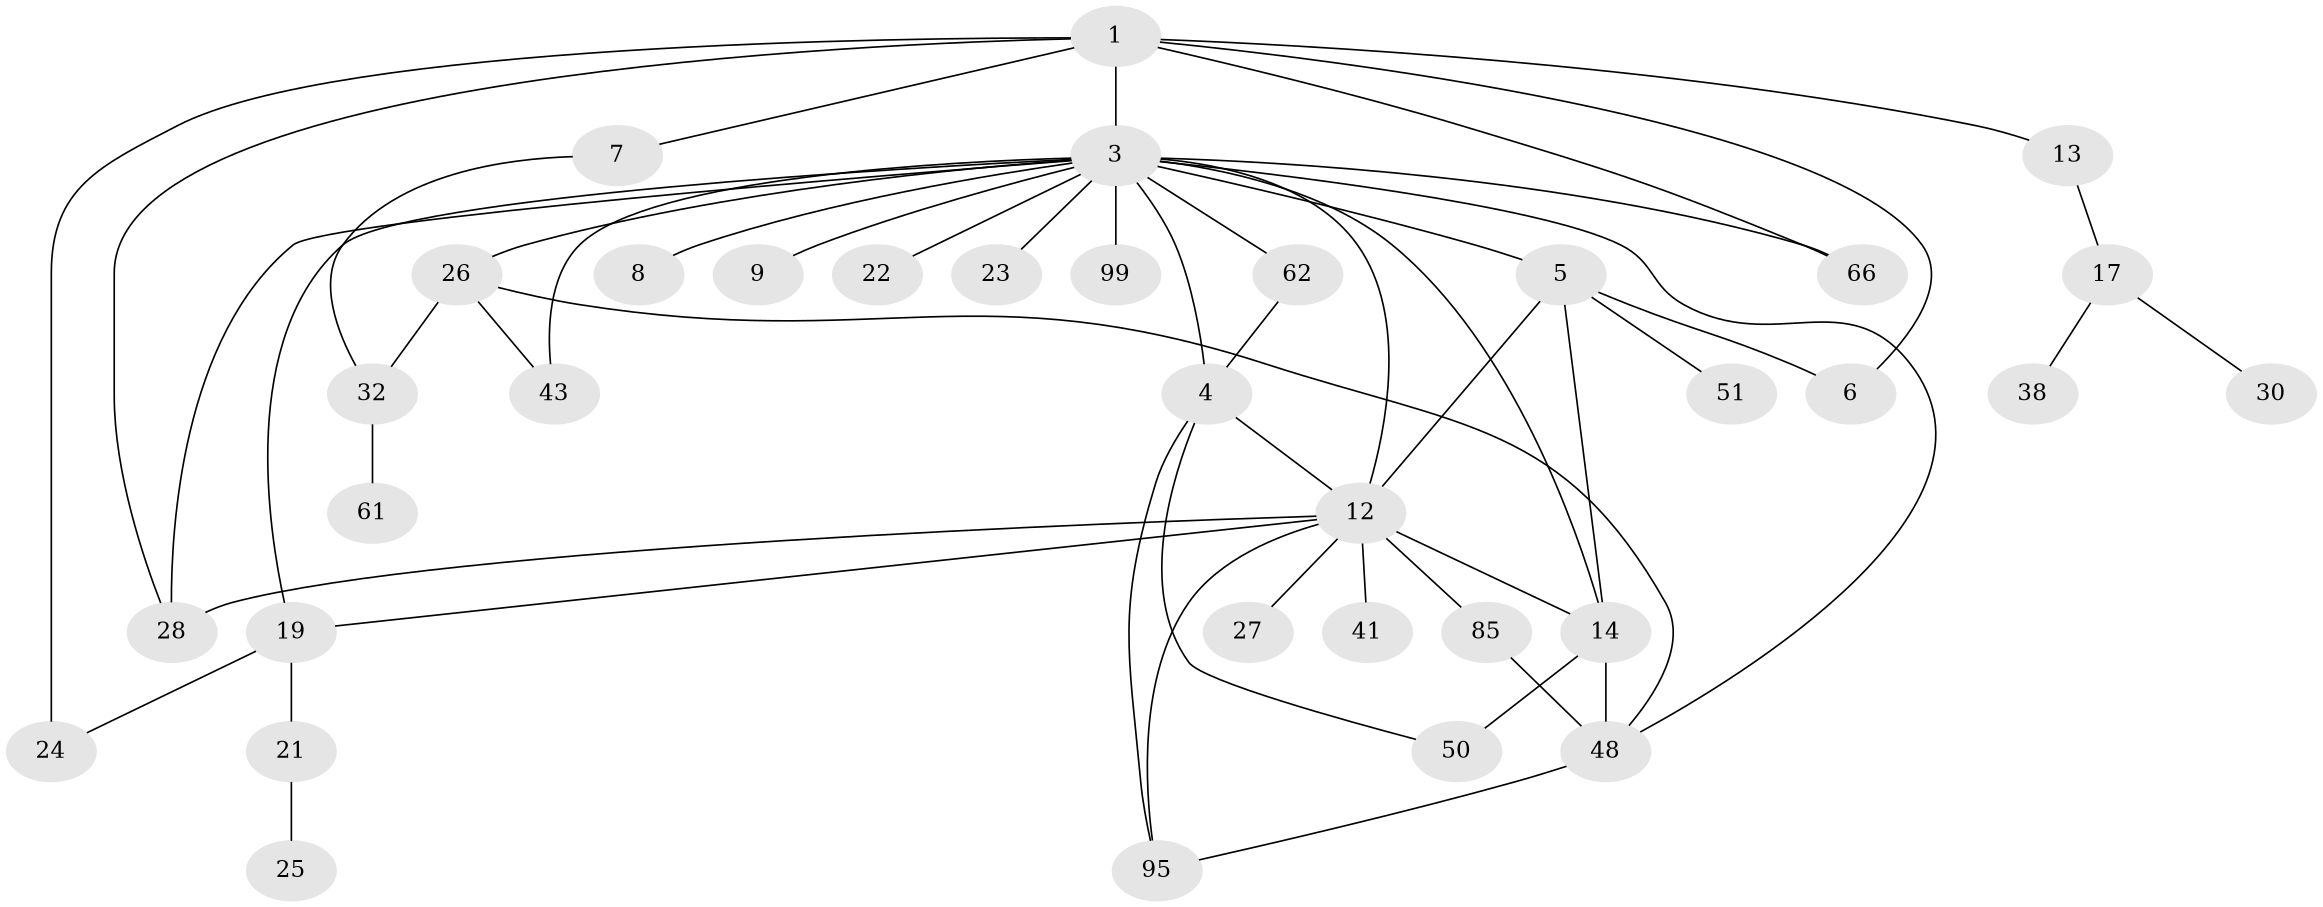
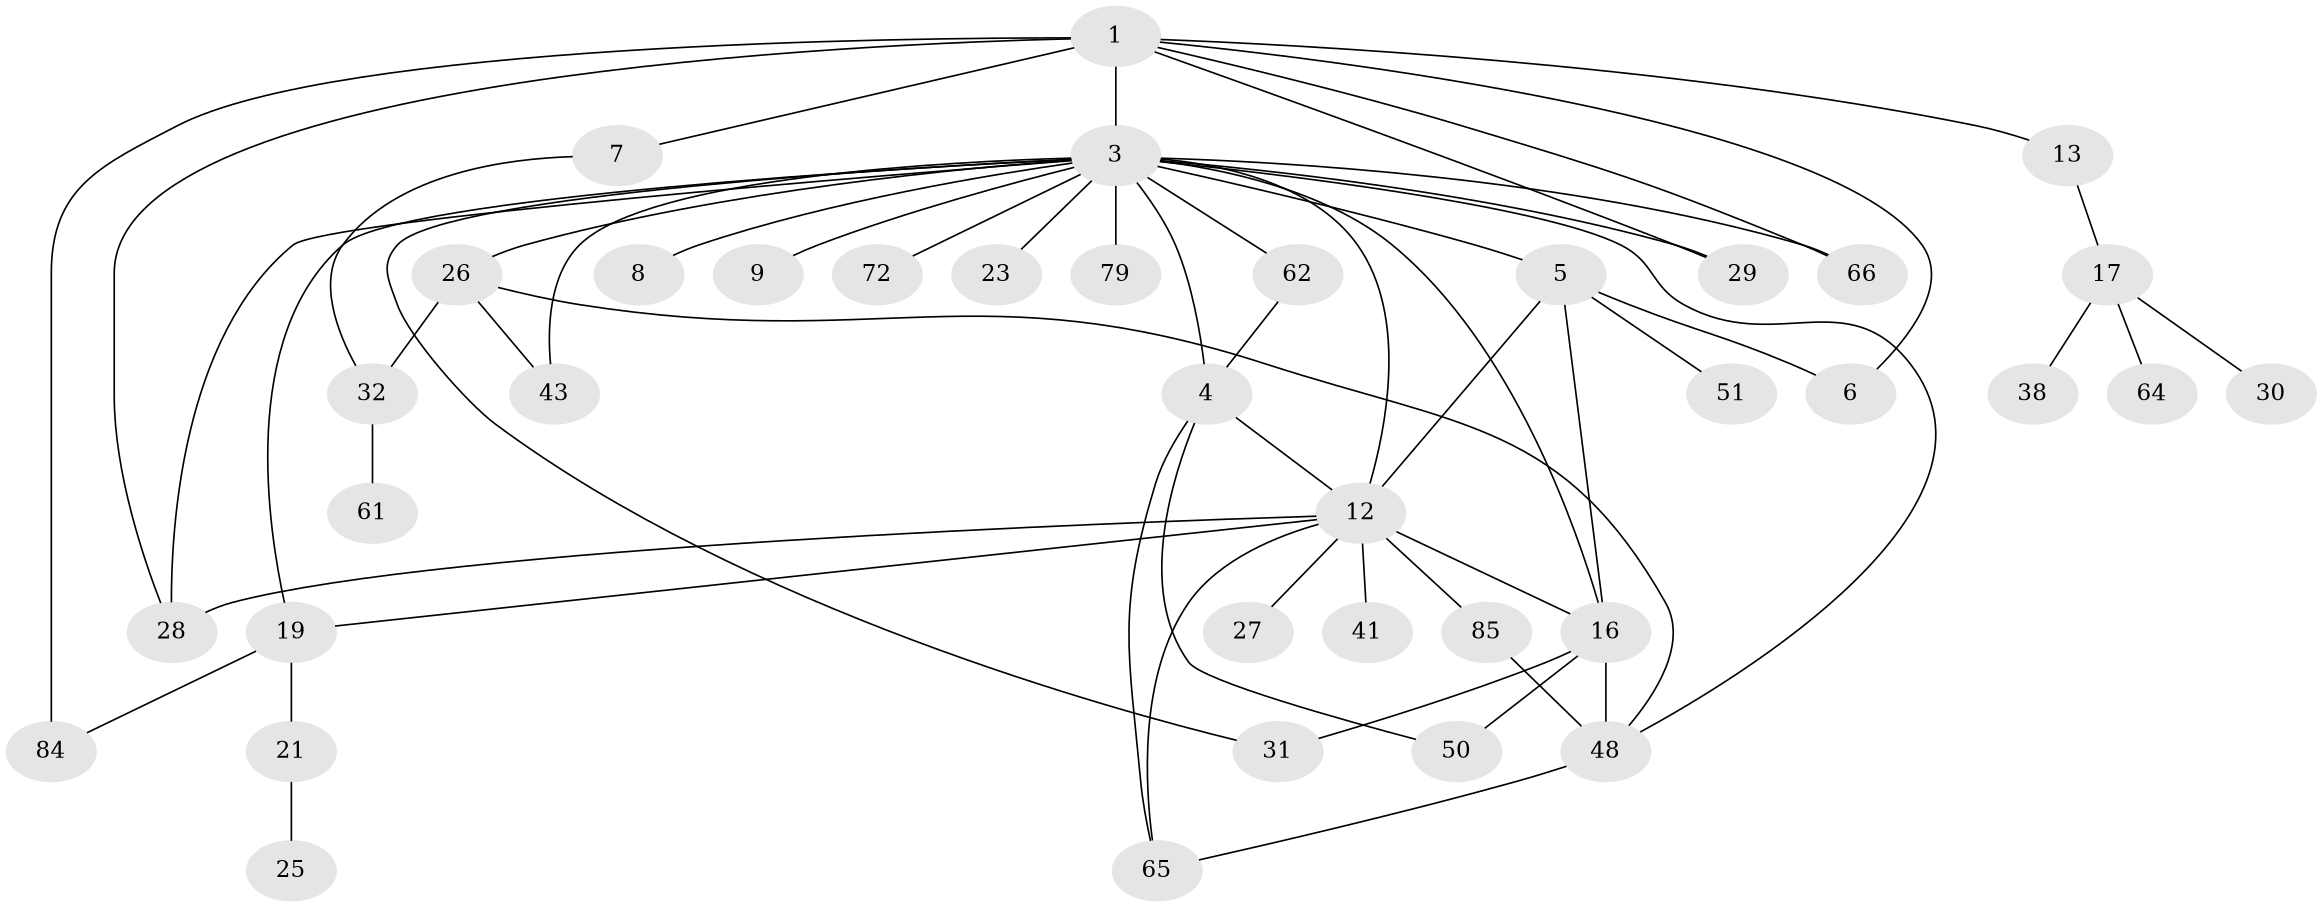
(877, 275) -> (877, 275)
(1116, 275) -> (1116, 275)
none -> (1743, 275)
none -> (2152, 394)
(1606, 632) -> (1606, 632)
(51, 752) -> (51, 752)
none -> (1278, 752)
(1157, 871) -> (1157, 871)
